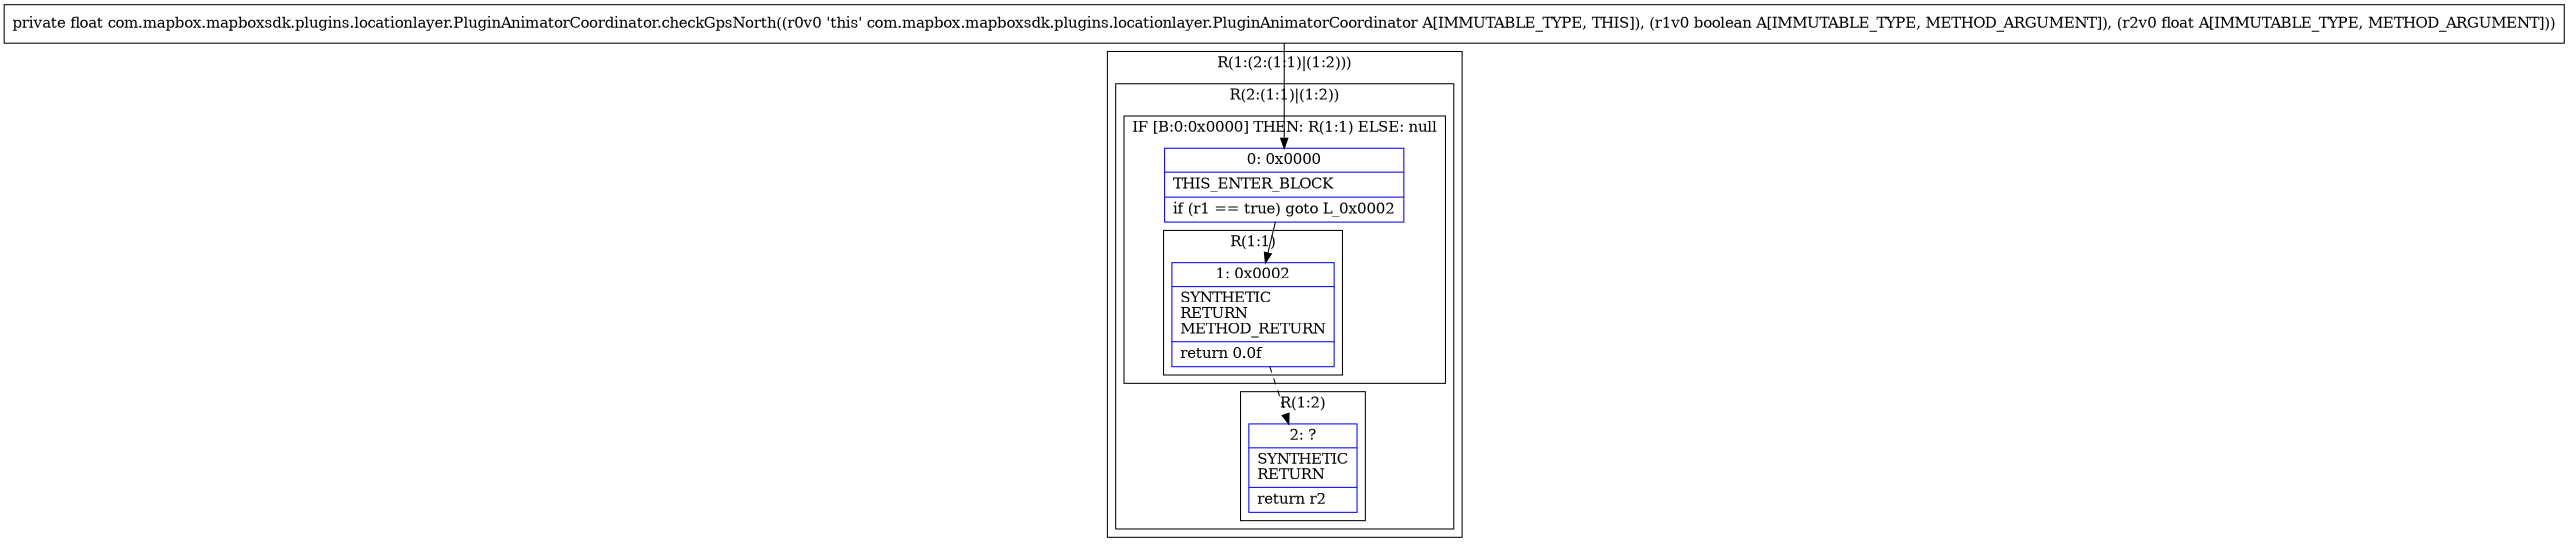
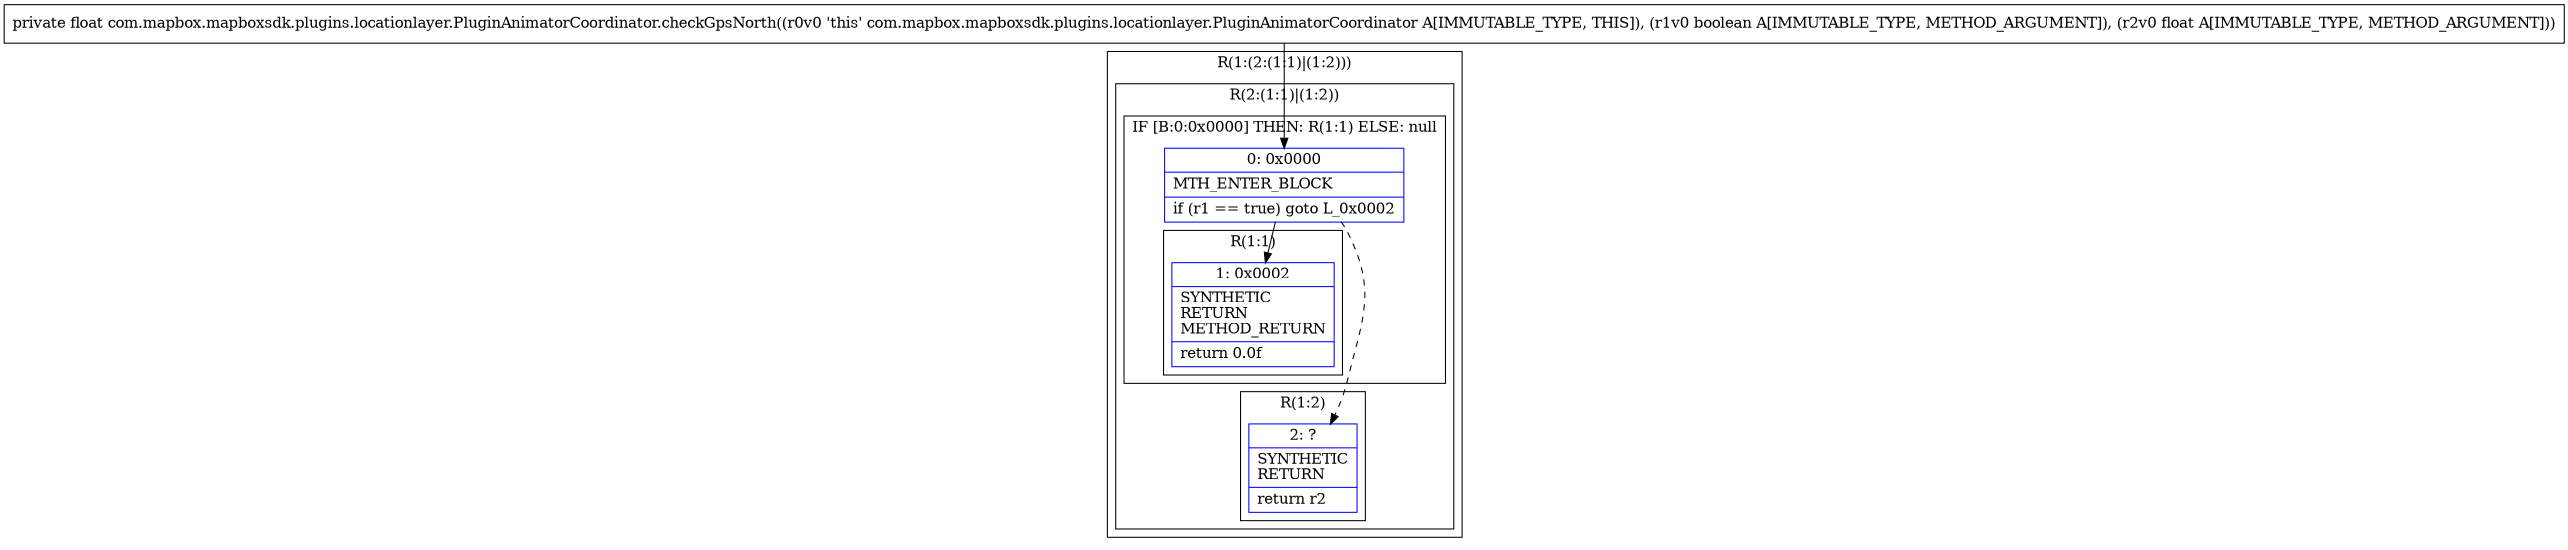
(1253, 184) -> (1253, 184)
(1280, 399) -> (1363, 318)
